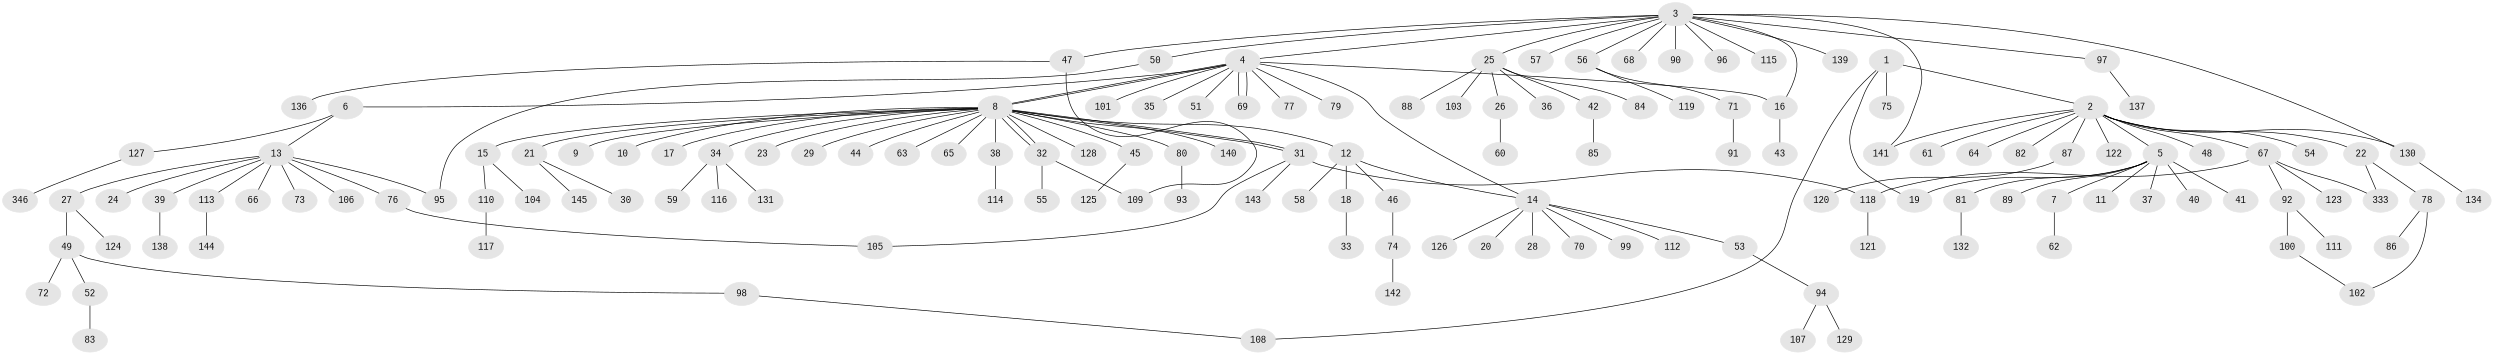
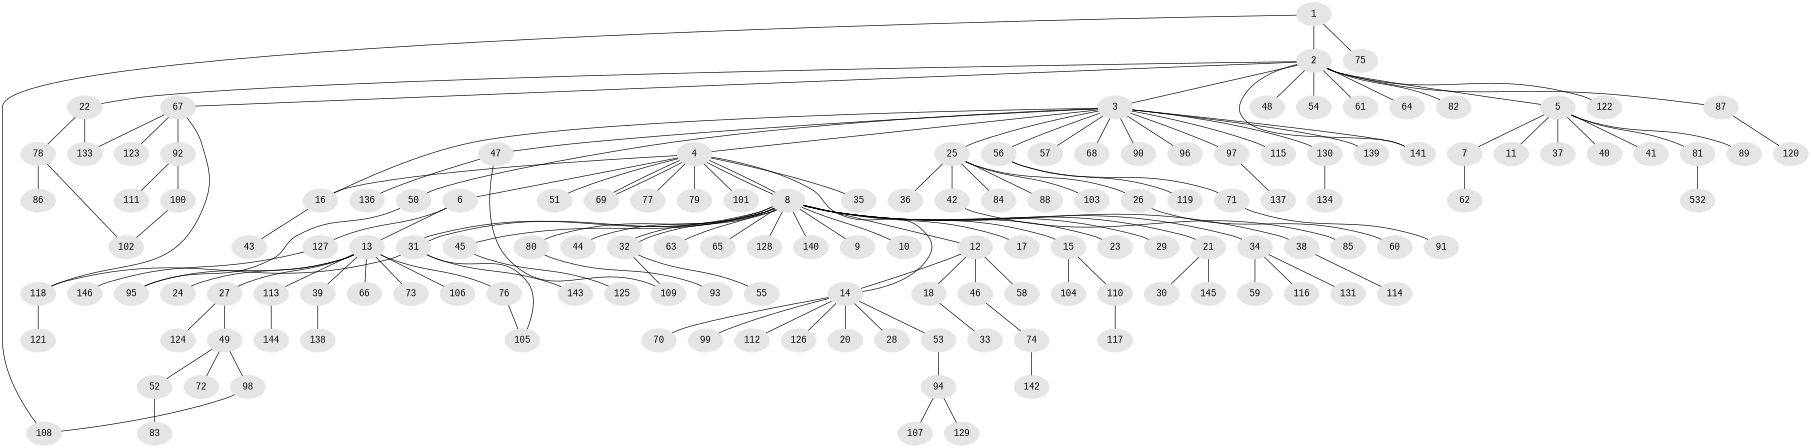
(2286, 130) -> (1215, 84)
(20, 201) -> (85, 294)
(1914, 201) -> none
(2380, 201) -> (85, 154)
(1961, 247) -> (1698, 201)
